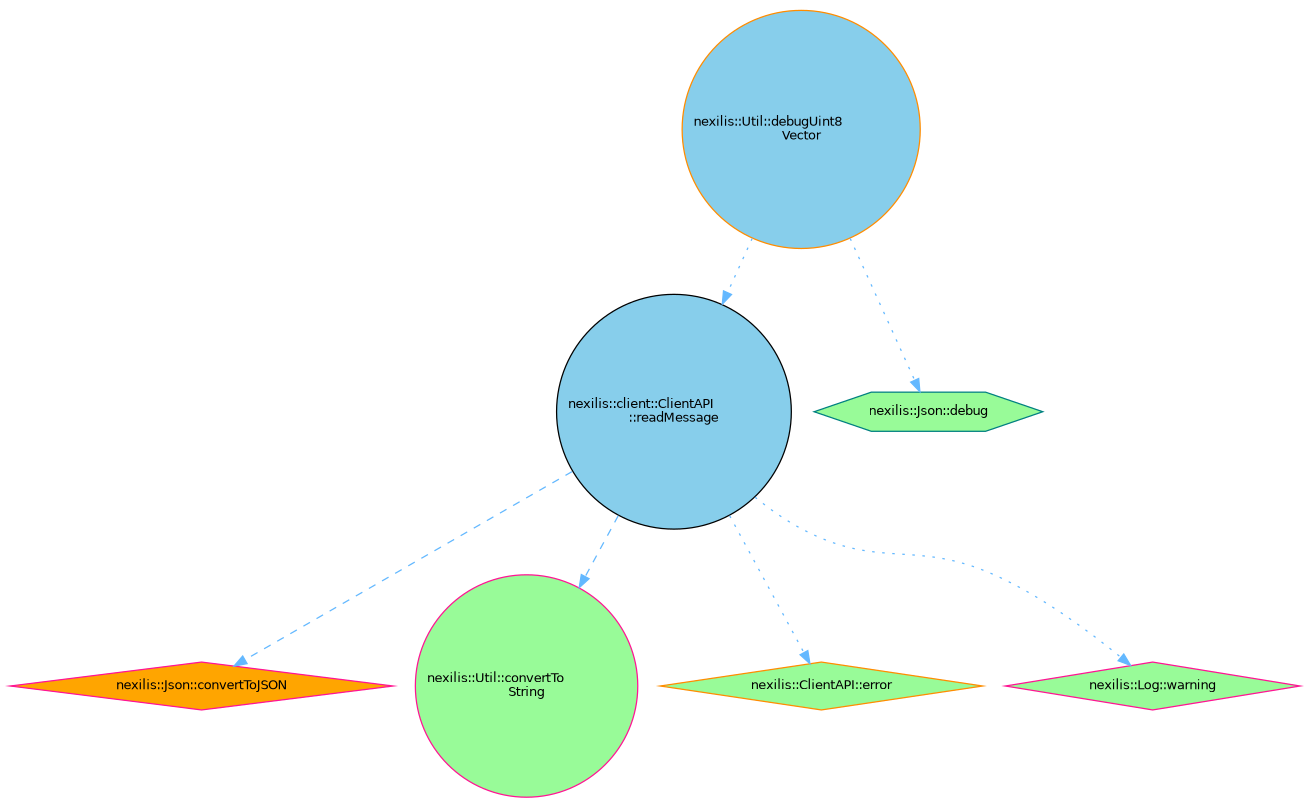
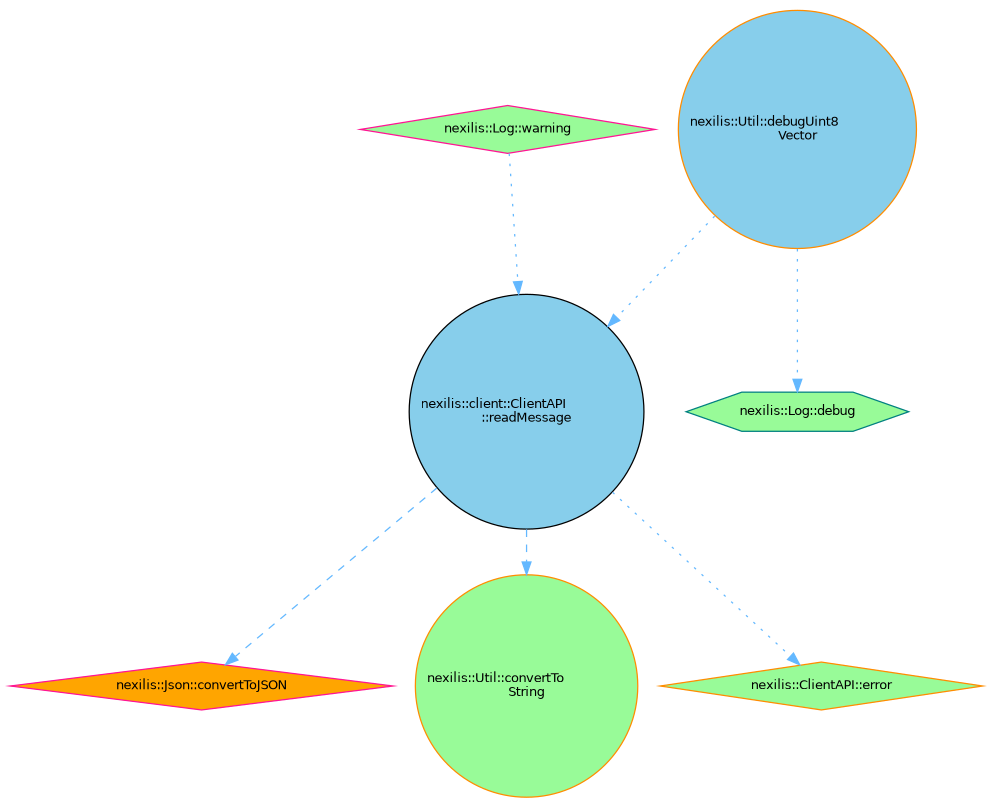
(928, 412) -> (797, 412)
(944, 559) -> (514, 217)
(527, 686) -> (527, 686)
